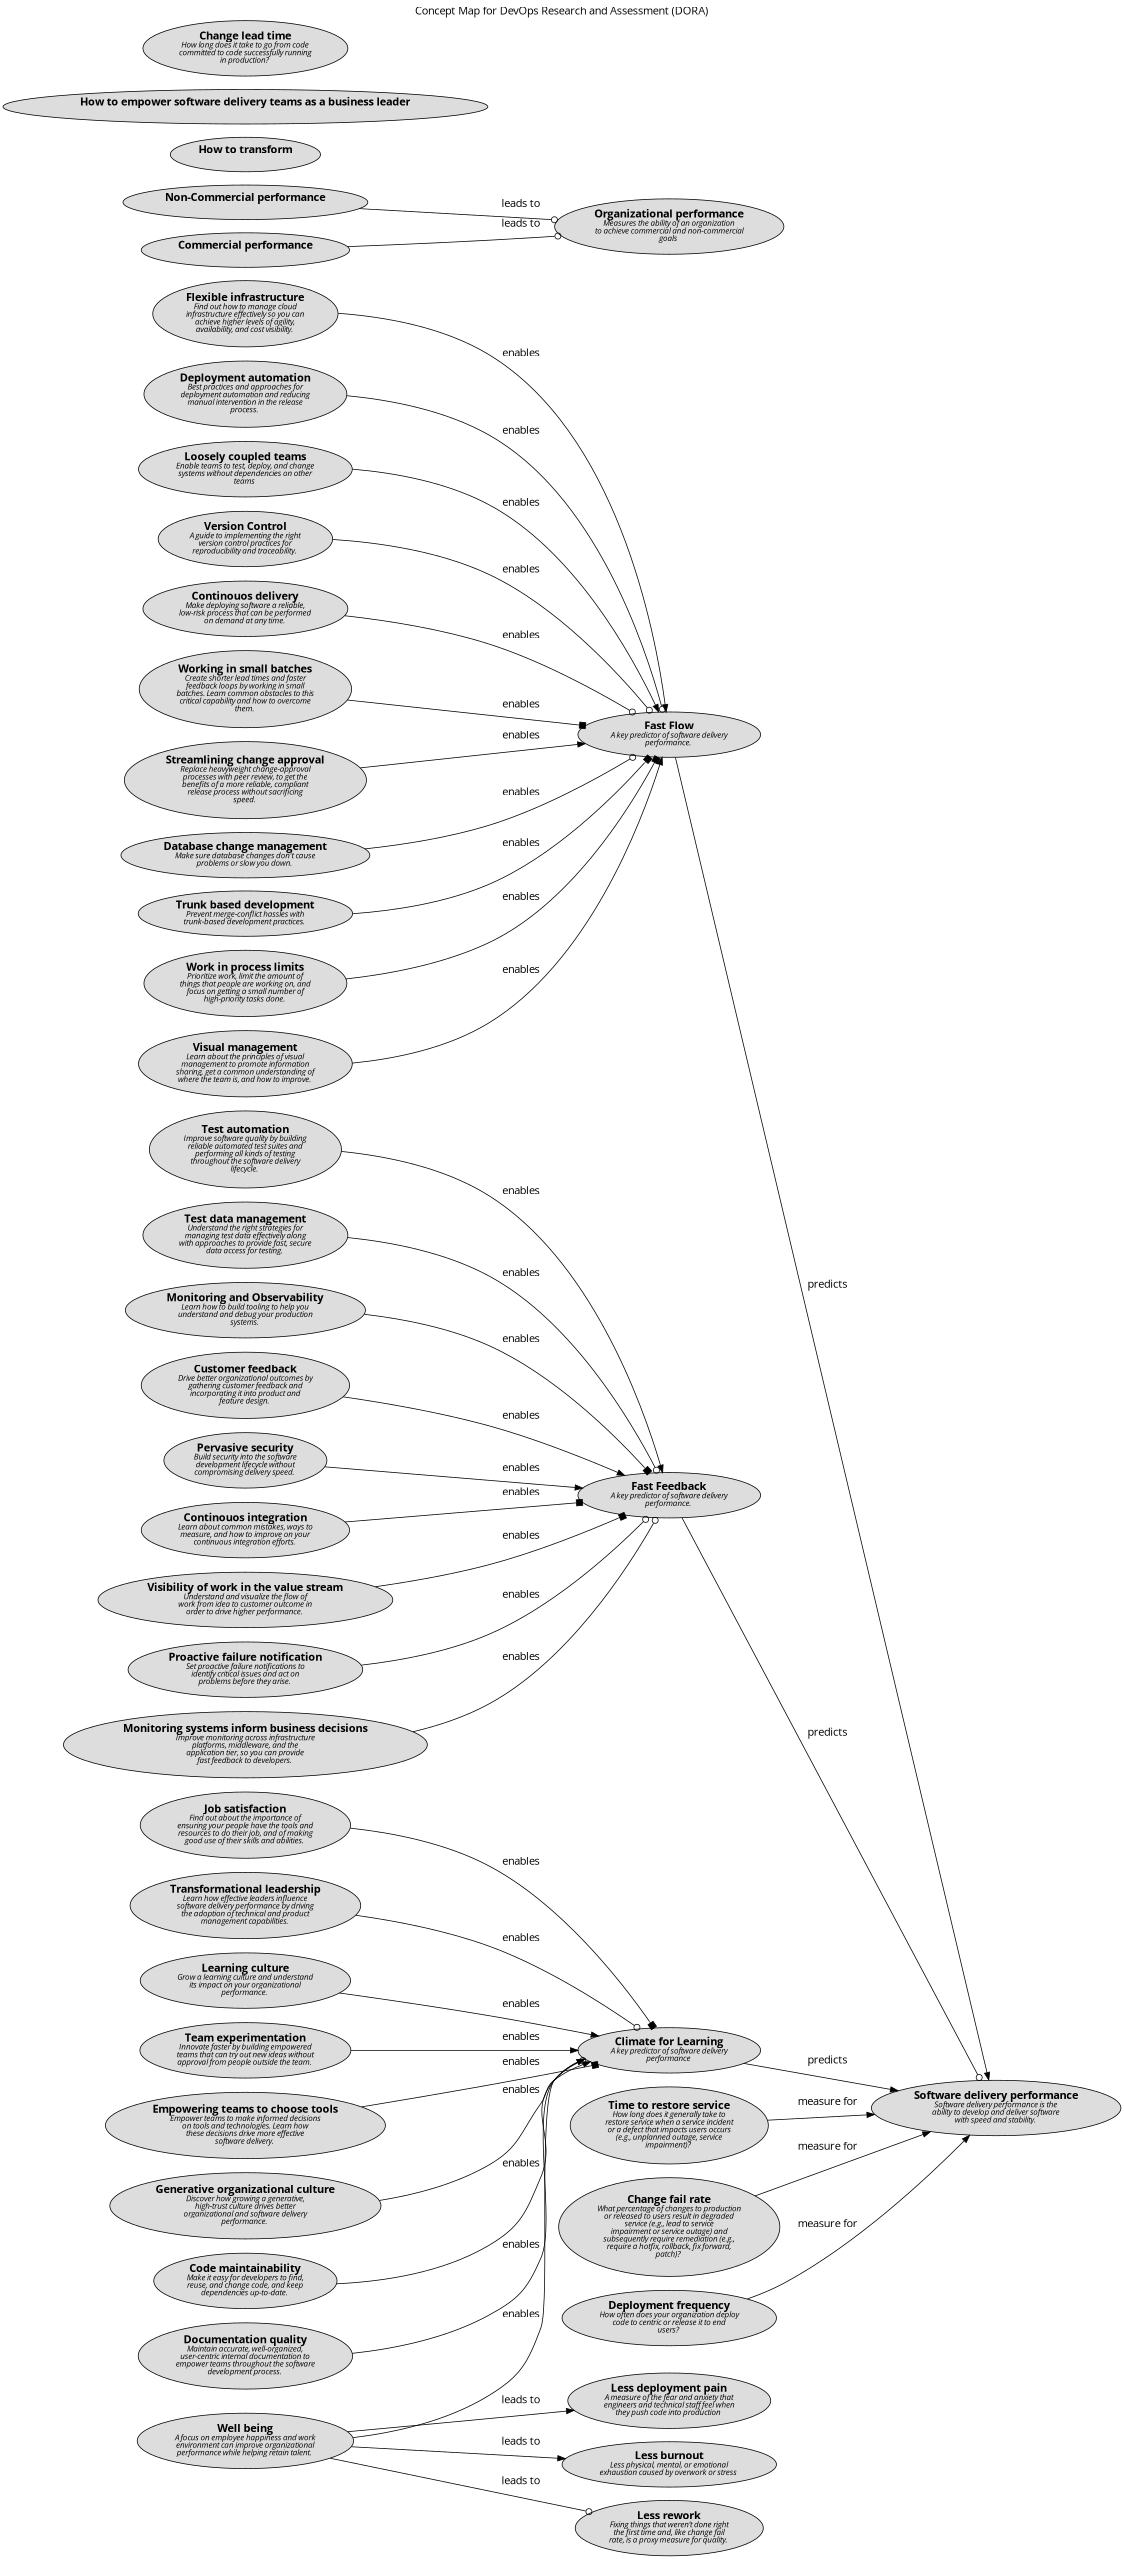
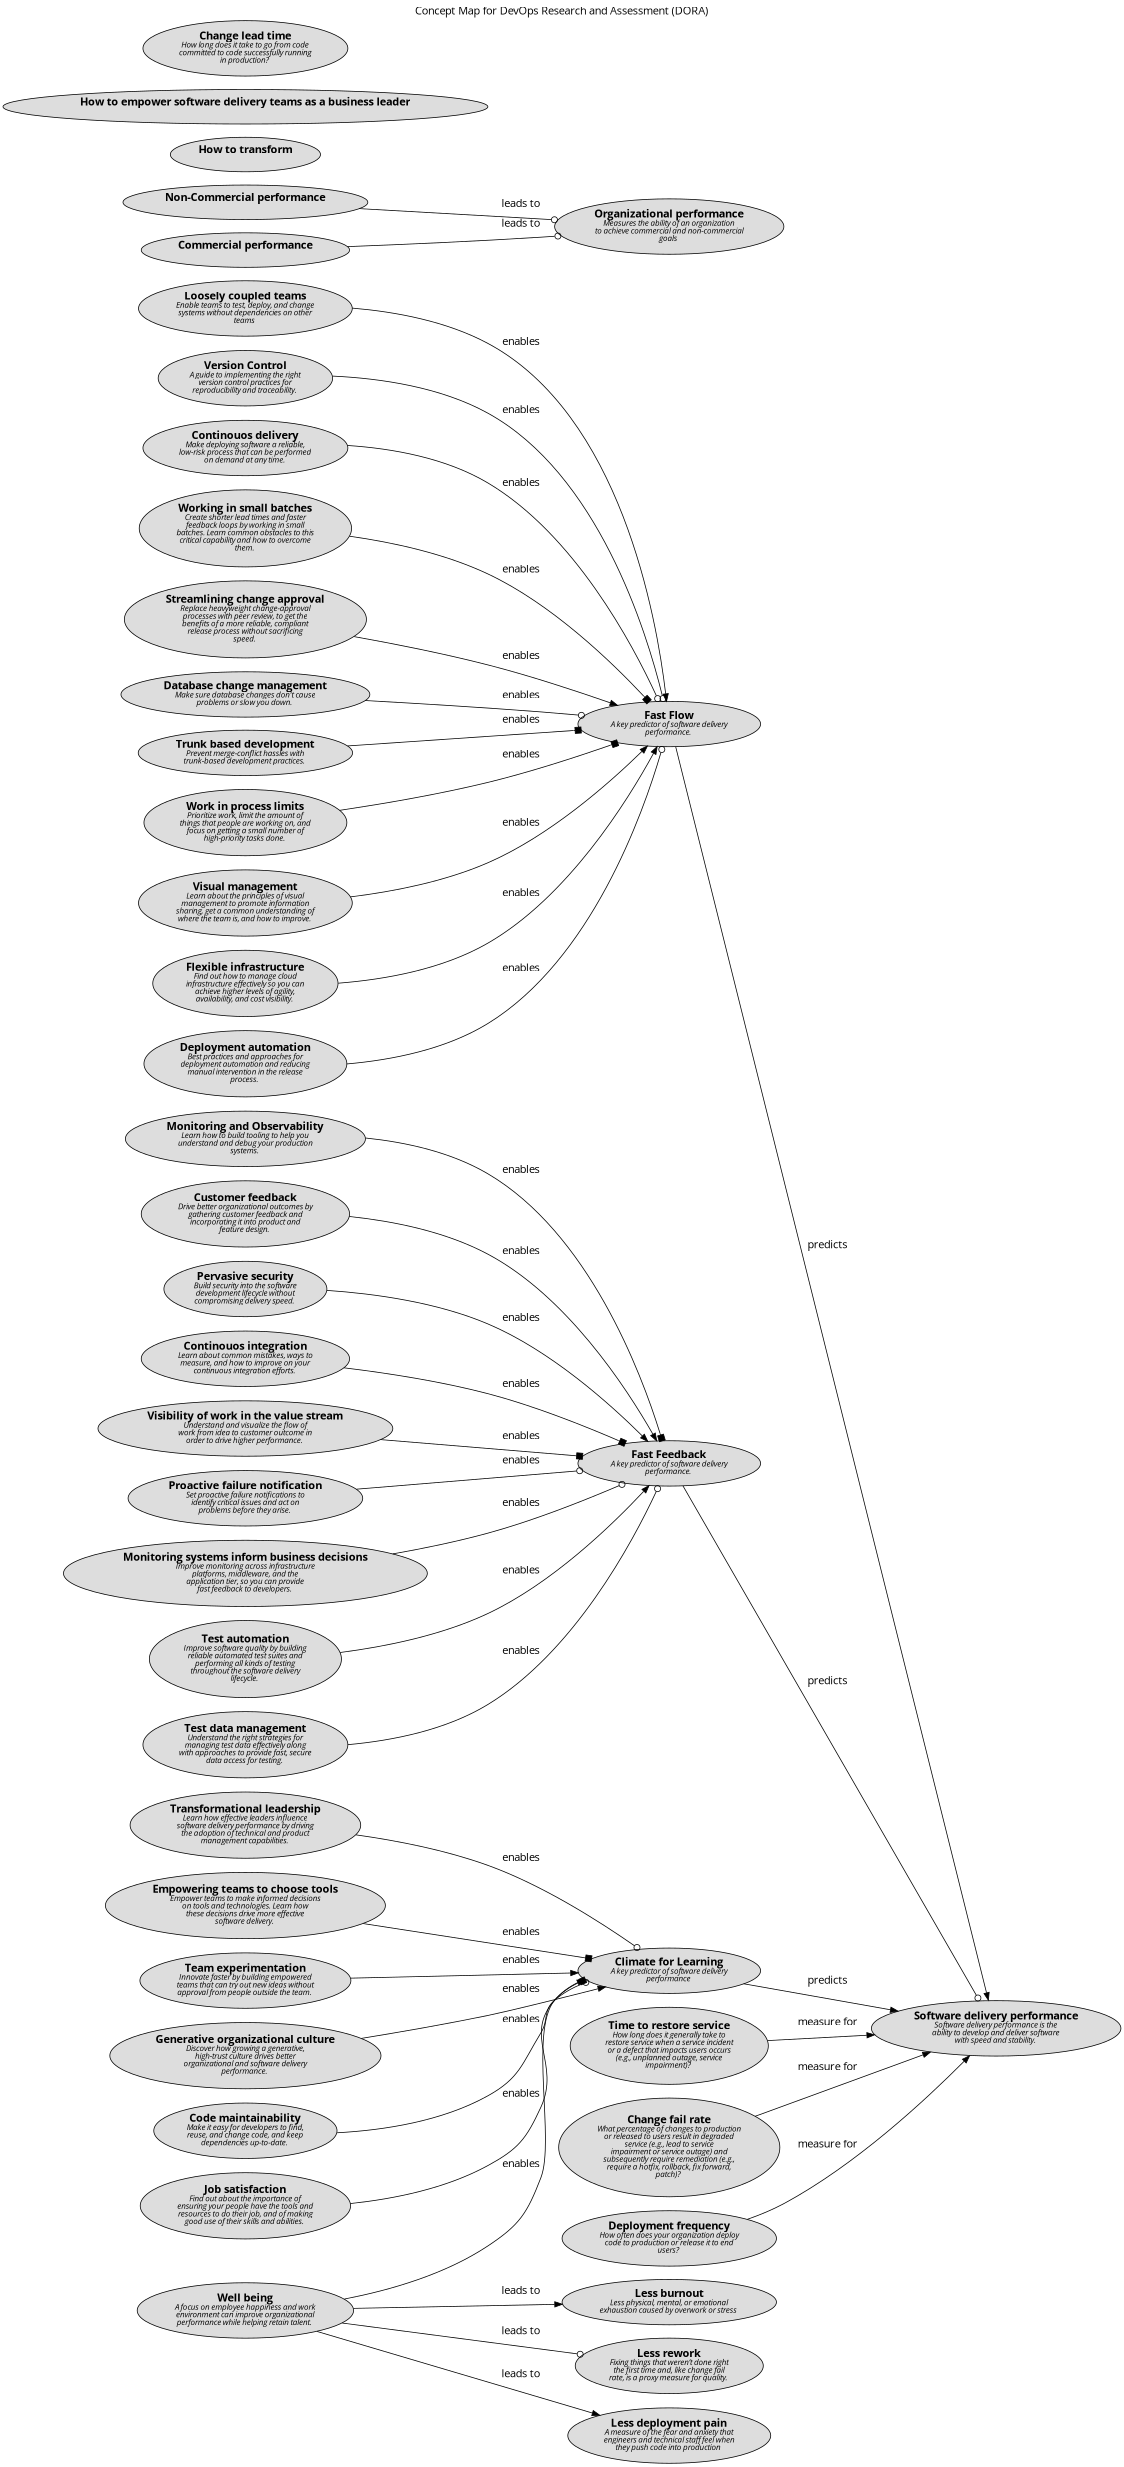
(245, 1981) -> none
(669, 2323) -> (669, 2243)
(245, 2356) -> none
